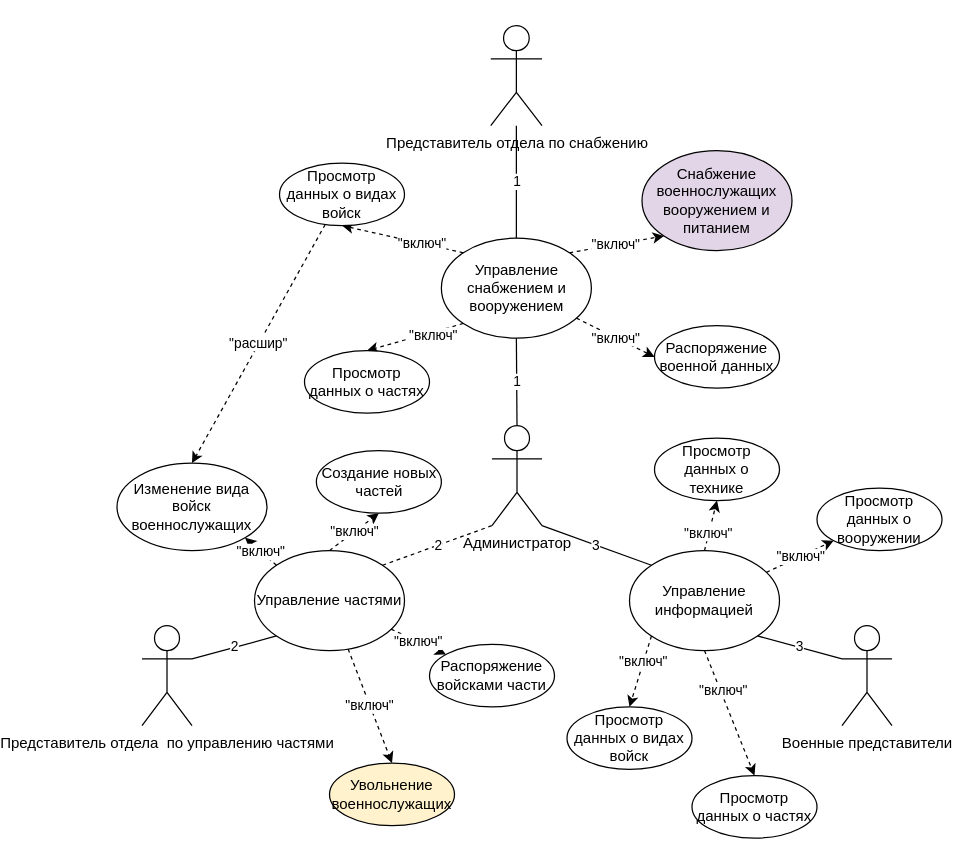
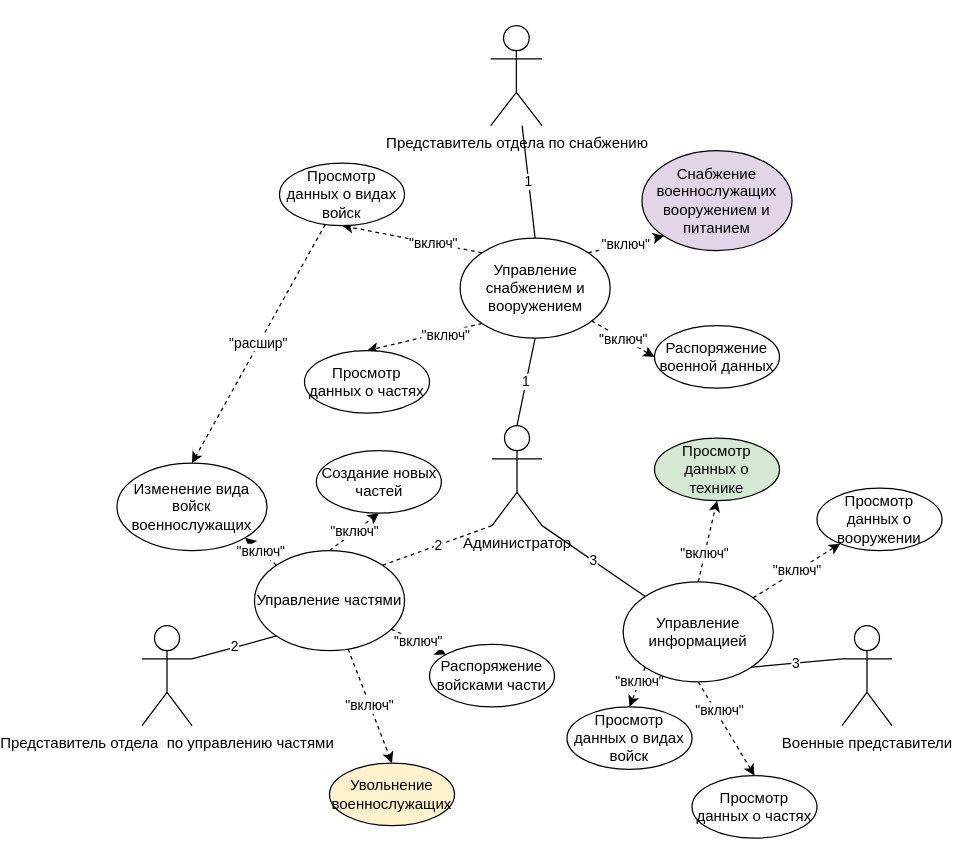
(516, 288) -> (535, 288)
(717, 469) -> (717, 469)
(704, 601) -> (698, 632)
